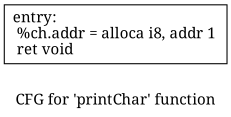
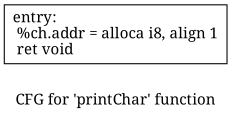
(115, 34) -> (116, 34)
